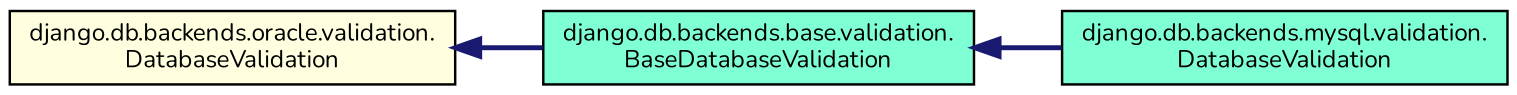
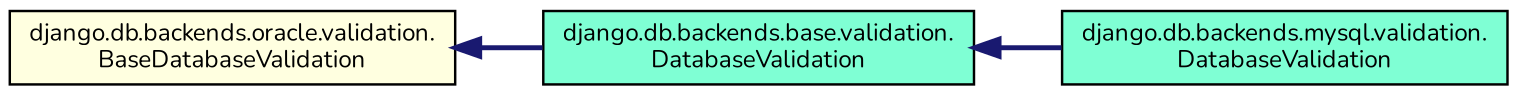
(232, 48) -> (232, 48)
(759, 48) -> (759, 48)
